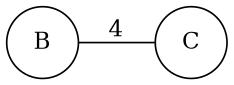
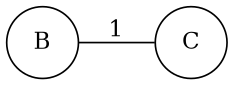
(117, 30) -> (117, 30)
